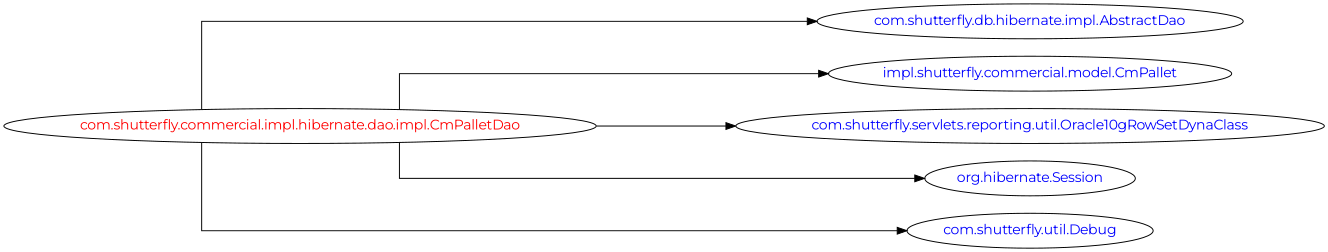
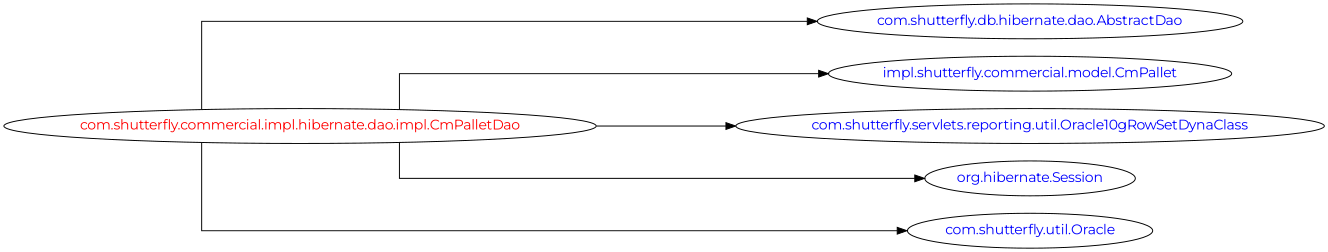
(1030, 21) -> (1030, 21)
(1030, 231) -> (1030, 231)
